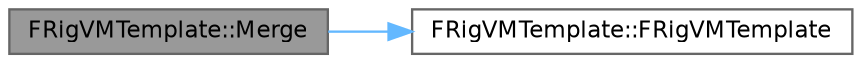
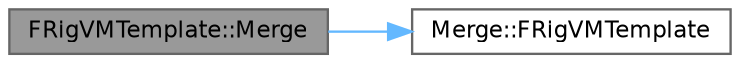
(632, 32) -> (571, 32)
